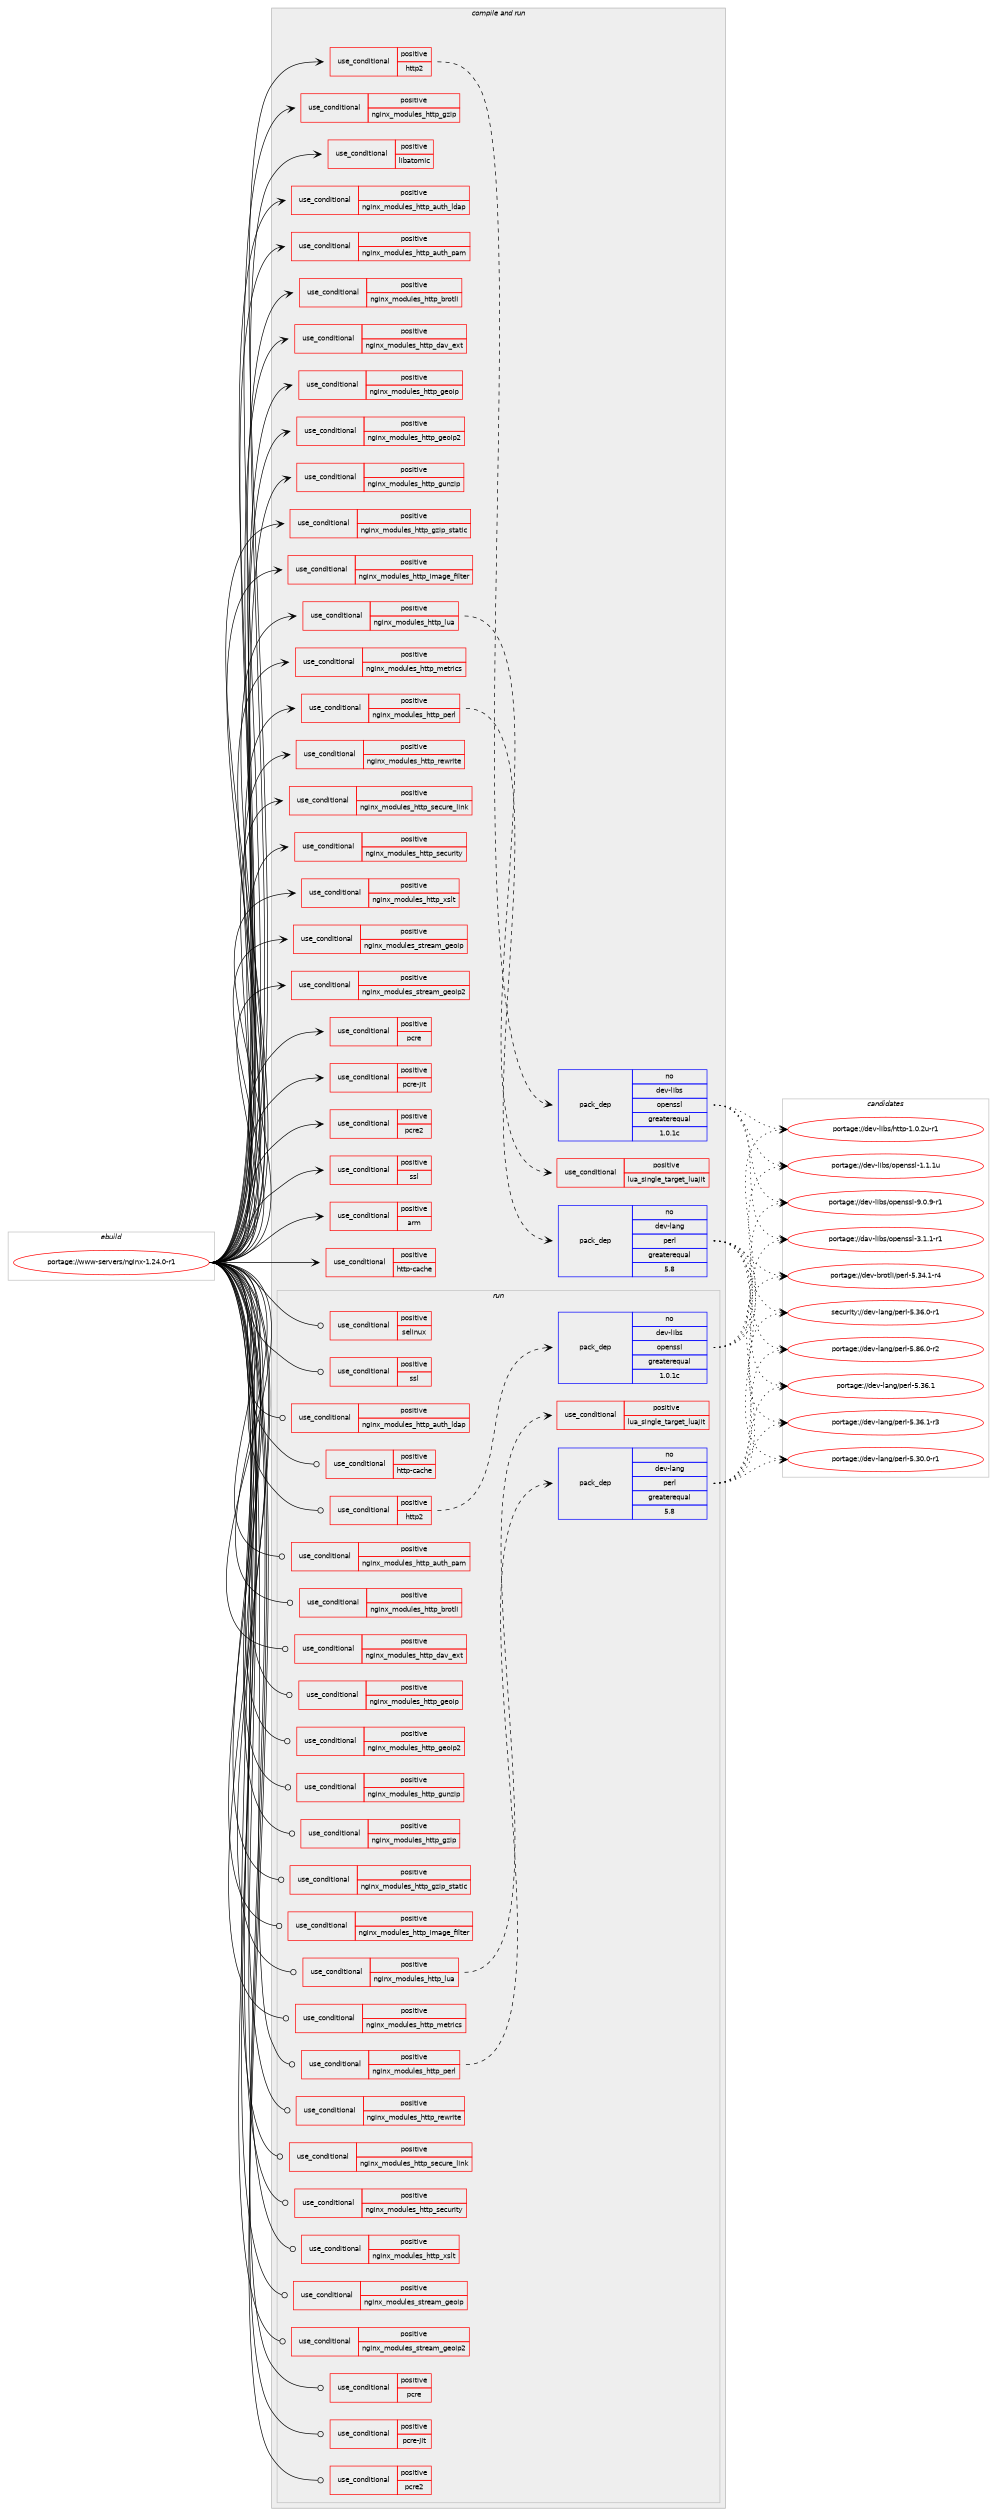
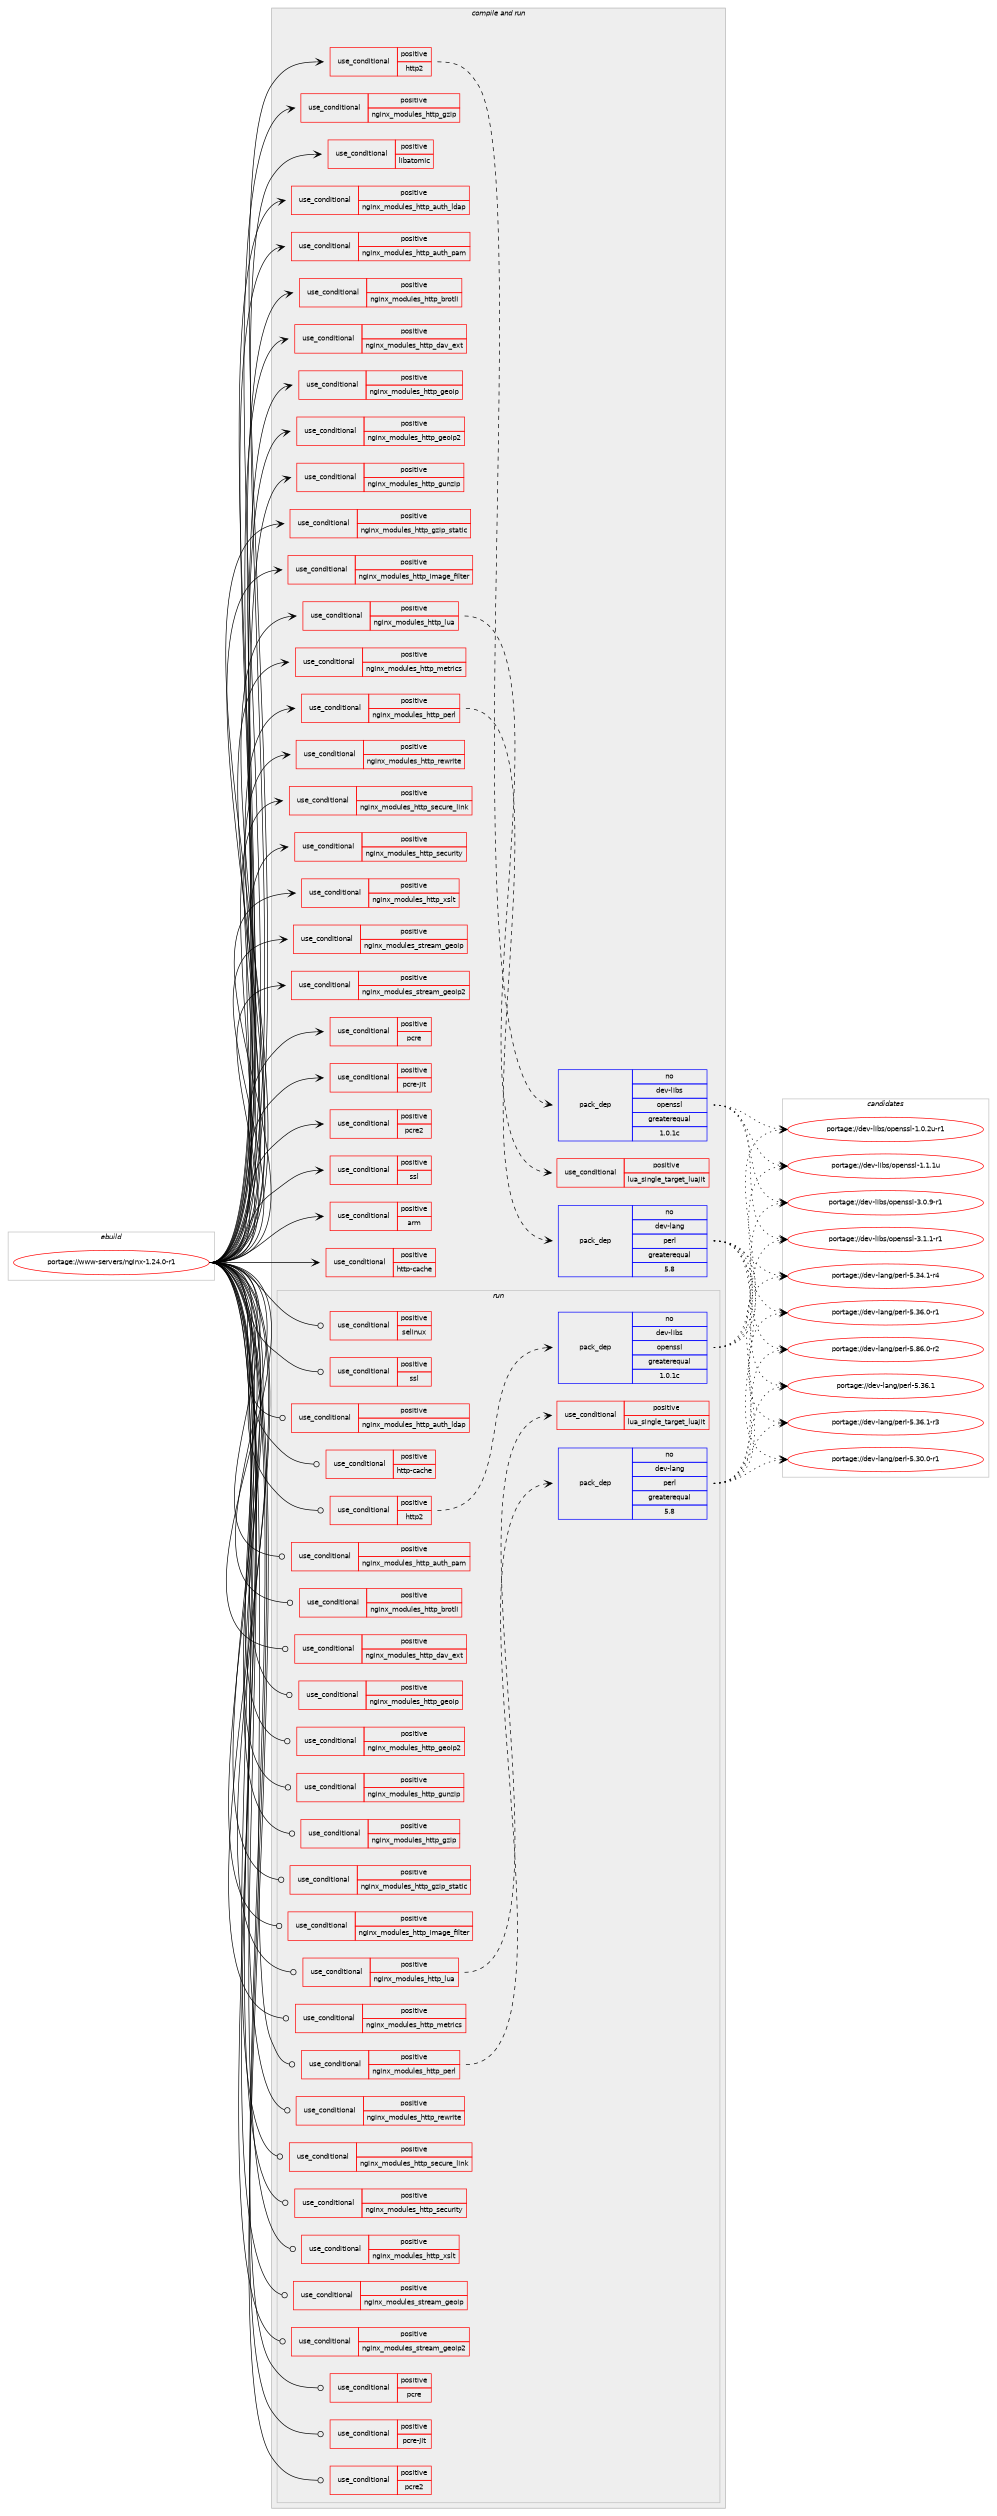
(886, 1129) -> (886, 1129)
(886, 1203) -> (886, 1203)
(886, 1239) -> (886, 1239)
(886, 1276) -> (886, 1276)
(886, 1313) -> (886, 1313)
